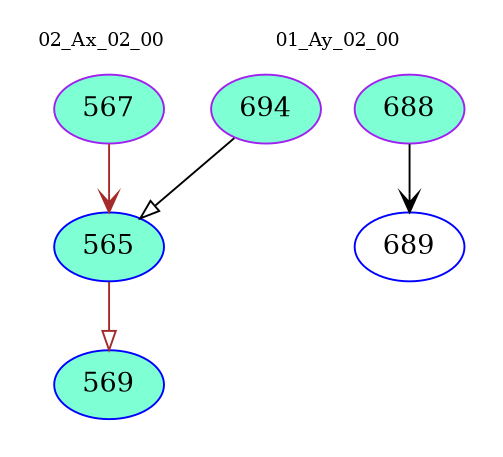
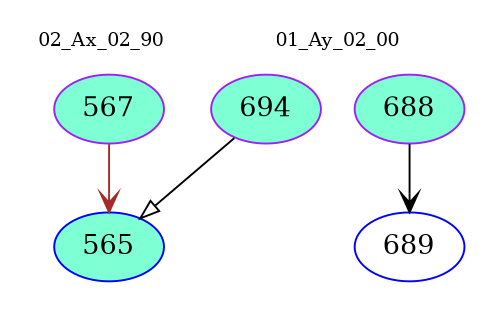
(101, 41) -> (101, 41)
(109, 385) -> none
